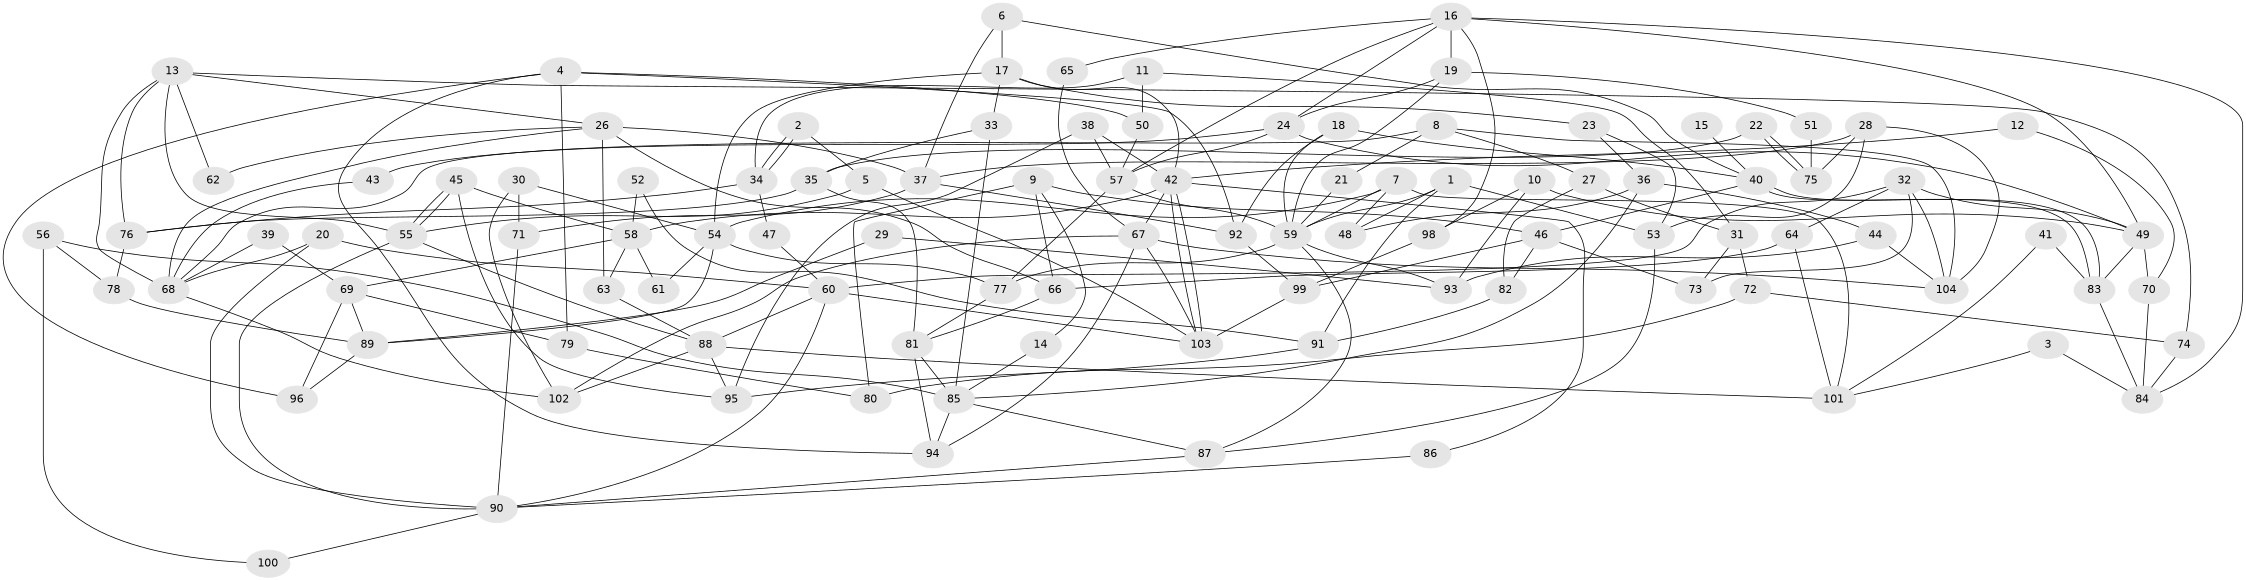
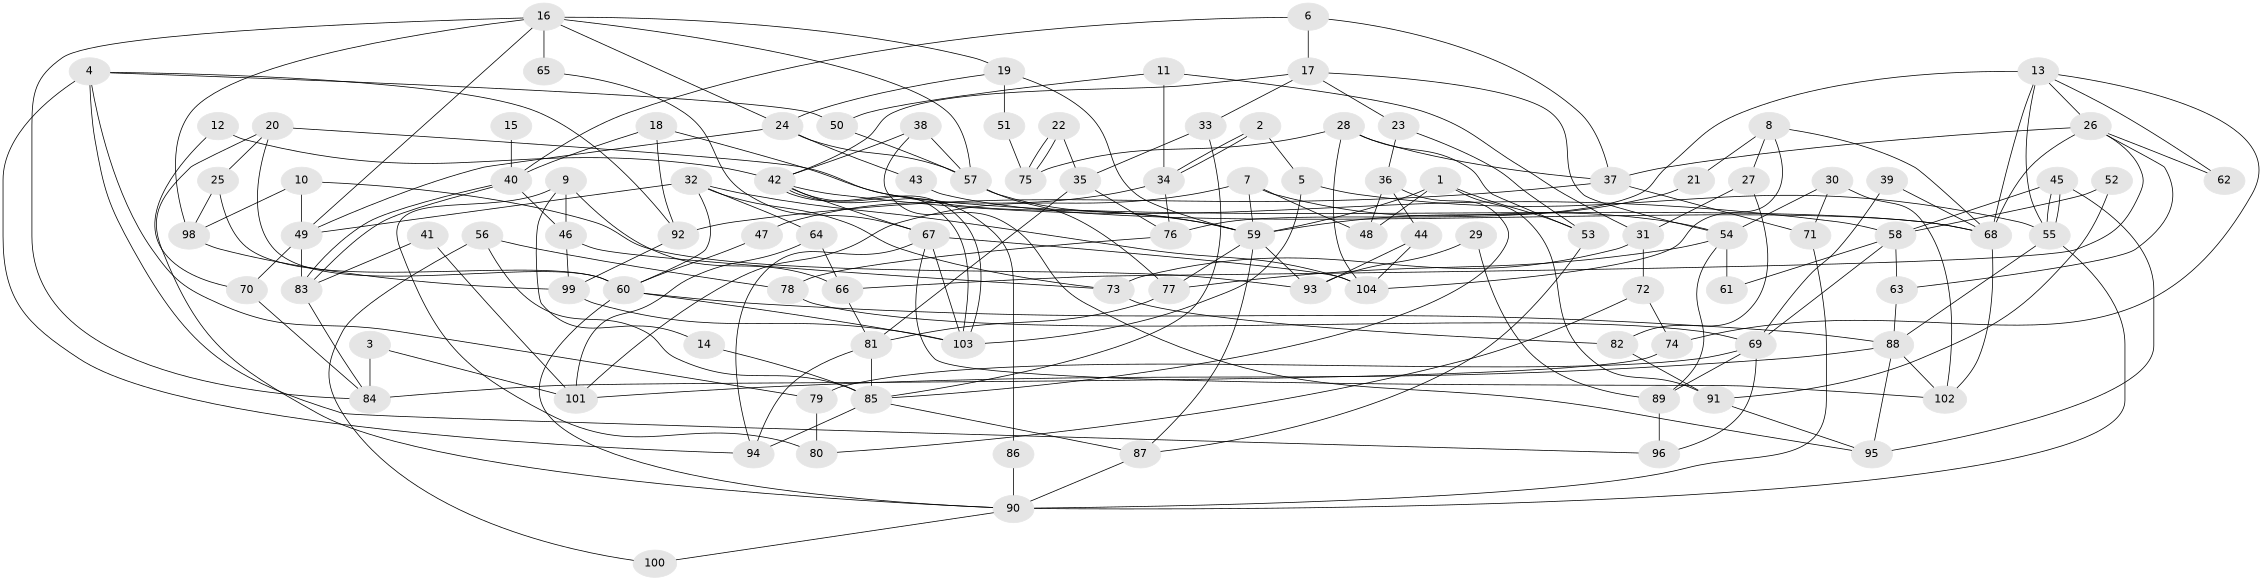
none -> (218, 181)
(1525, 261) -> (1374, 331)
(238, 324) -> (1246, 325)
